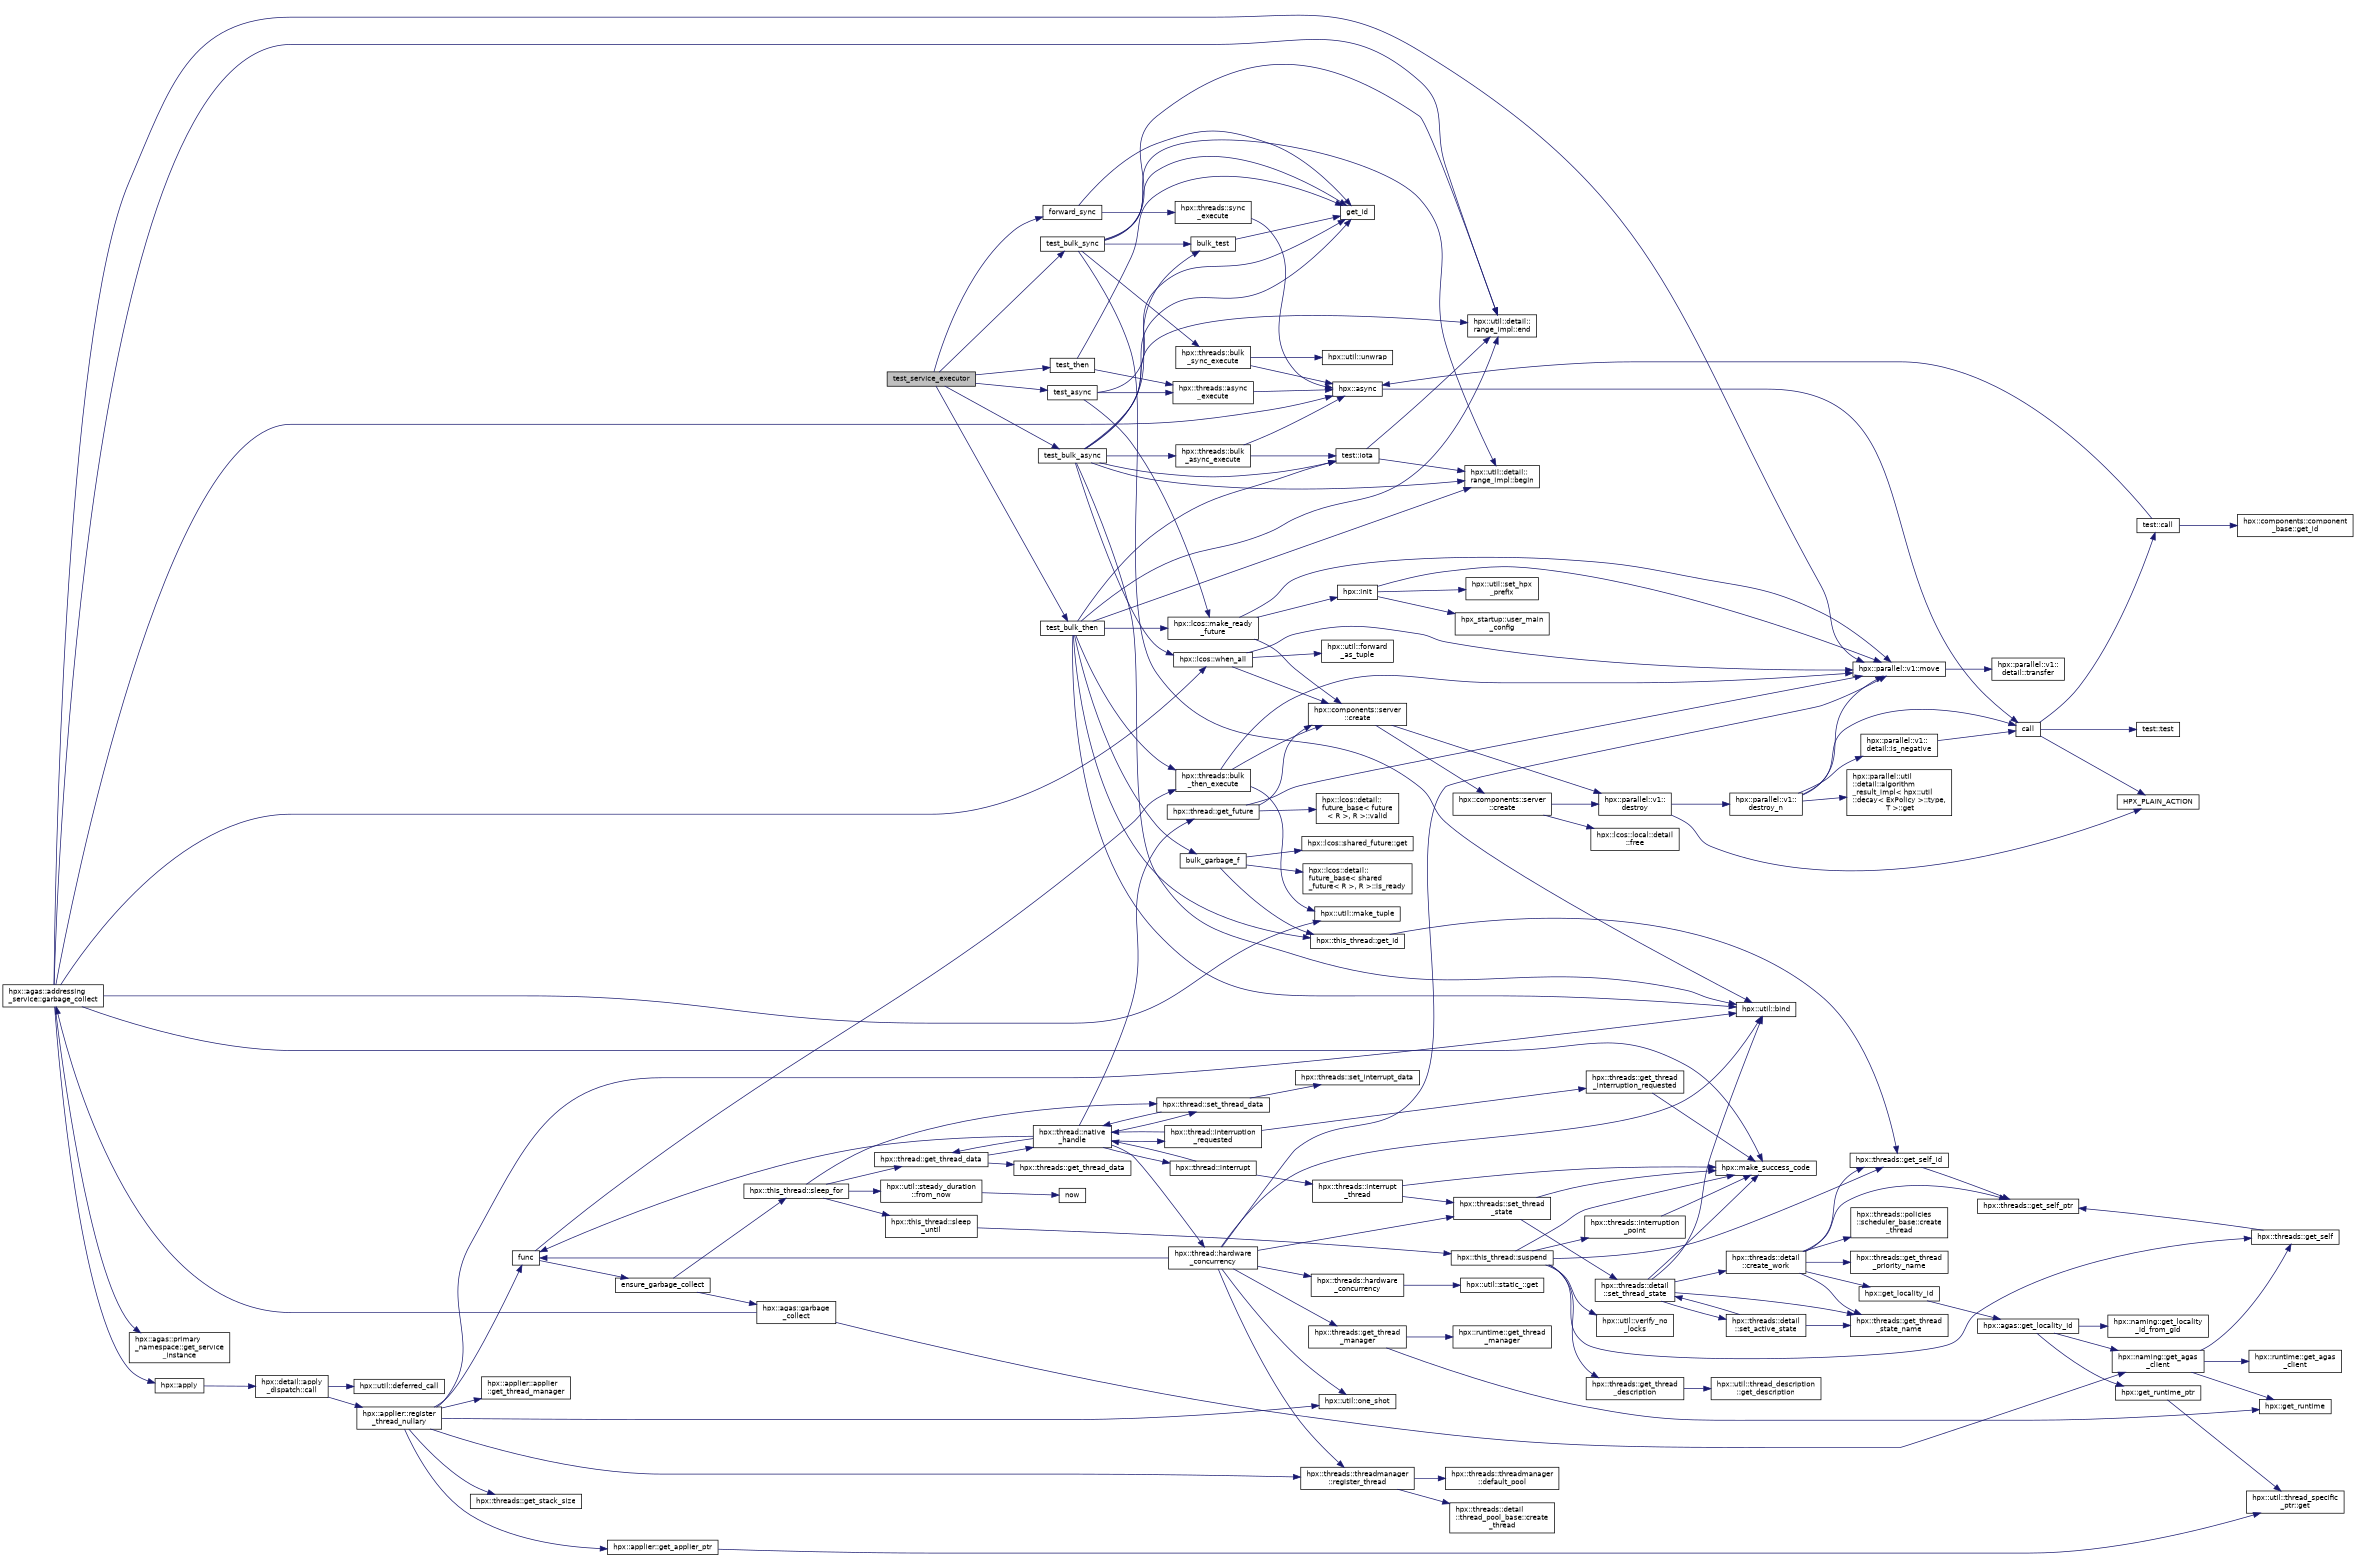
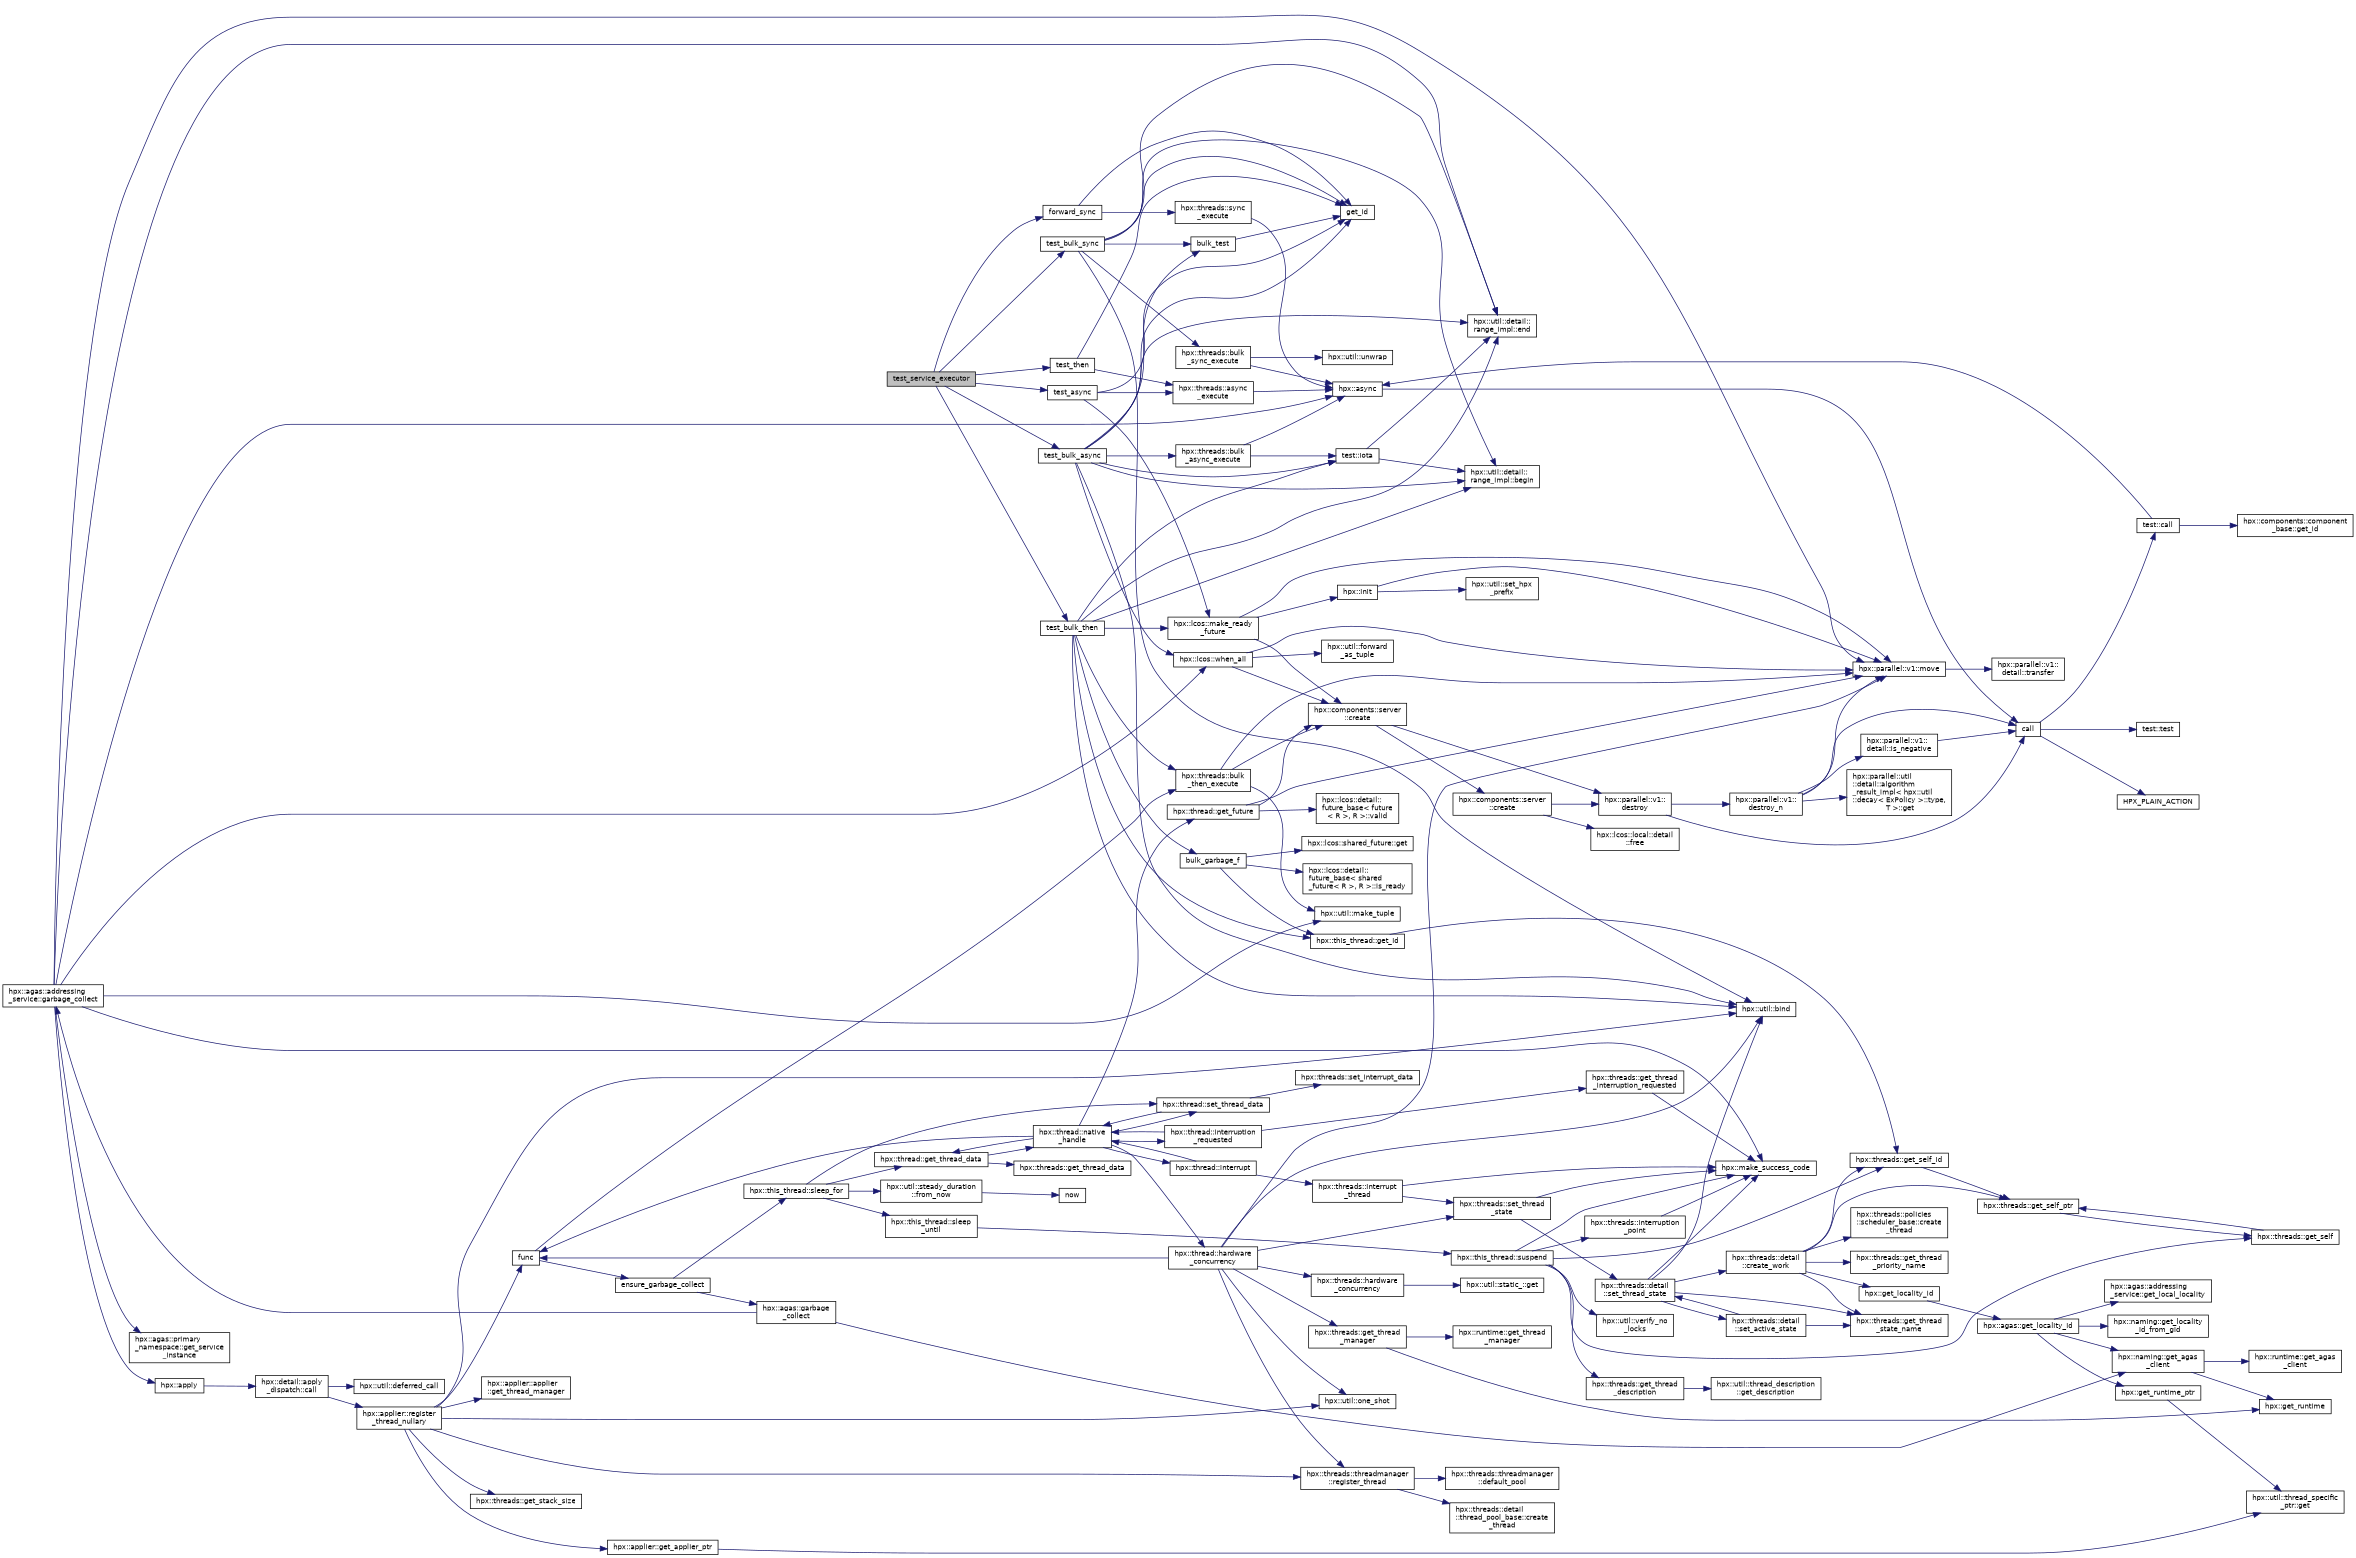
(1502, 624) -> none
(1899, 869) -> (1862, 844)
none -> (2158, 1291)
(2251, 1306) -> (2152, 1225)
